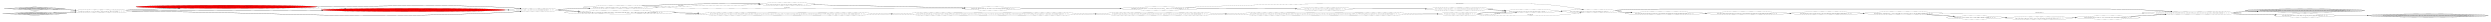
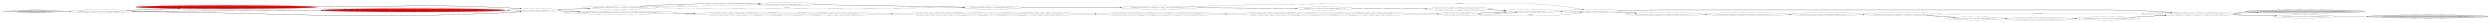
(35, 9) -> none
